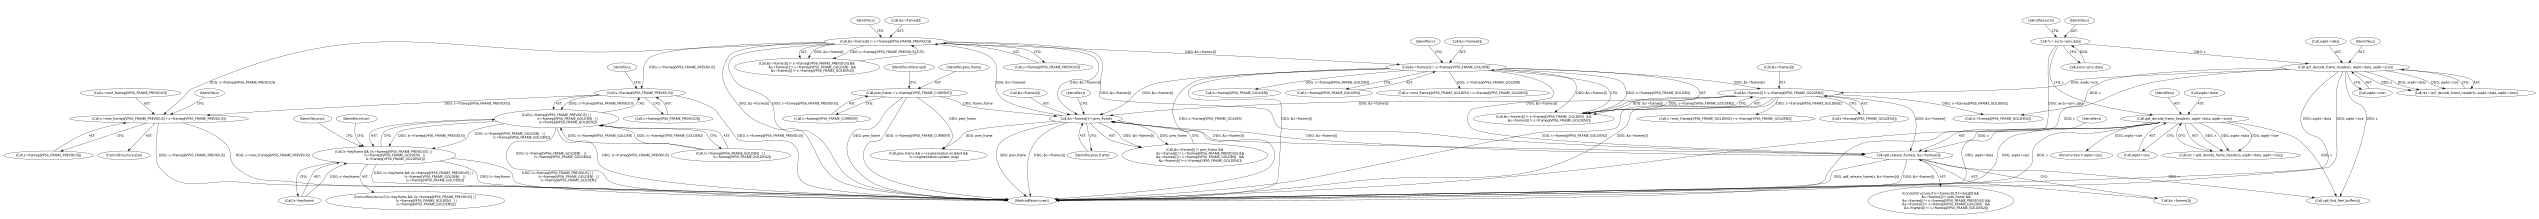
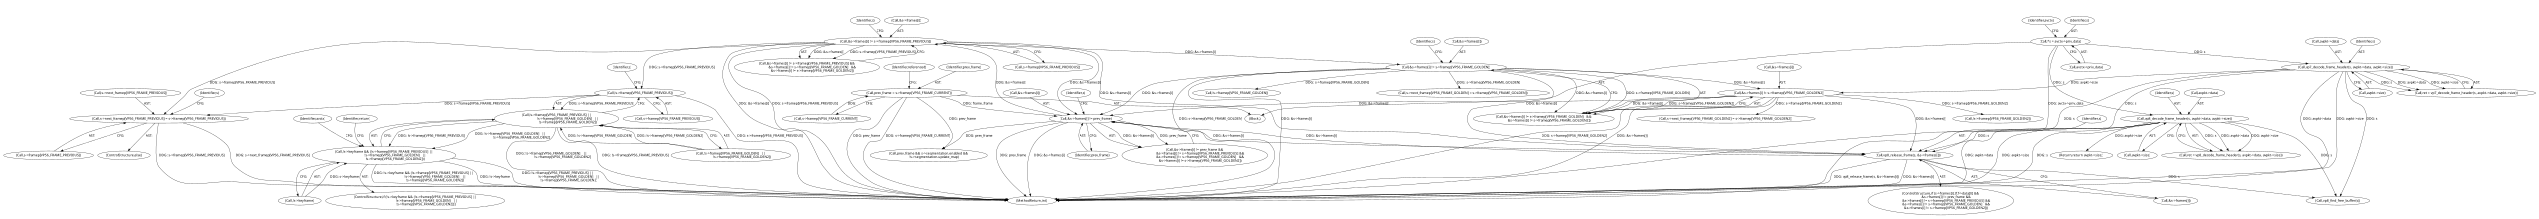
(2085, 52) -> (2085, 52)
(2159, 73) -> (2115, 116)
(2059, 82) -> (2059, 82)
(1329, 93) -> none
(853, 104) -> (853, 104)
none -> (1255, 119)
(1864, 119) -> none
(1032, 201) -> (1032, 201)
